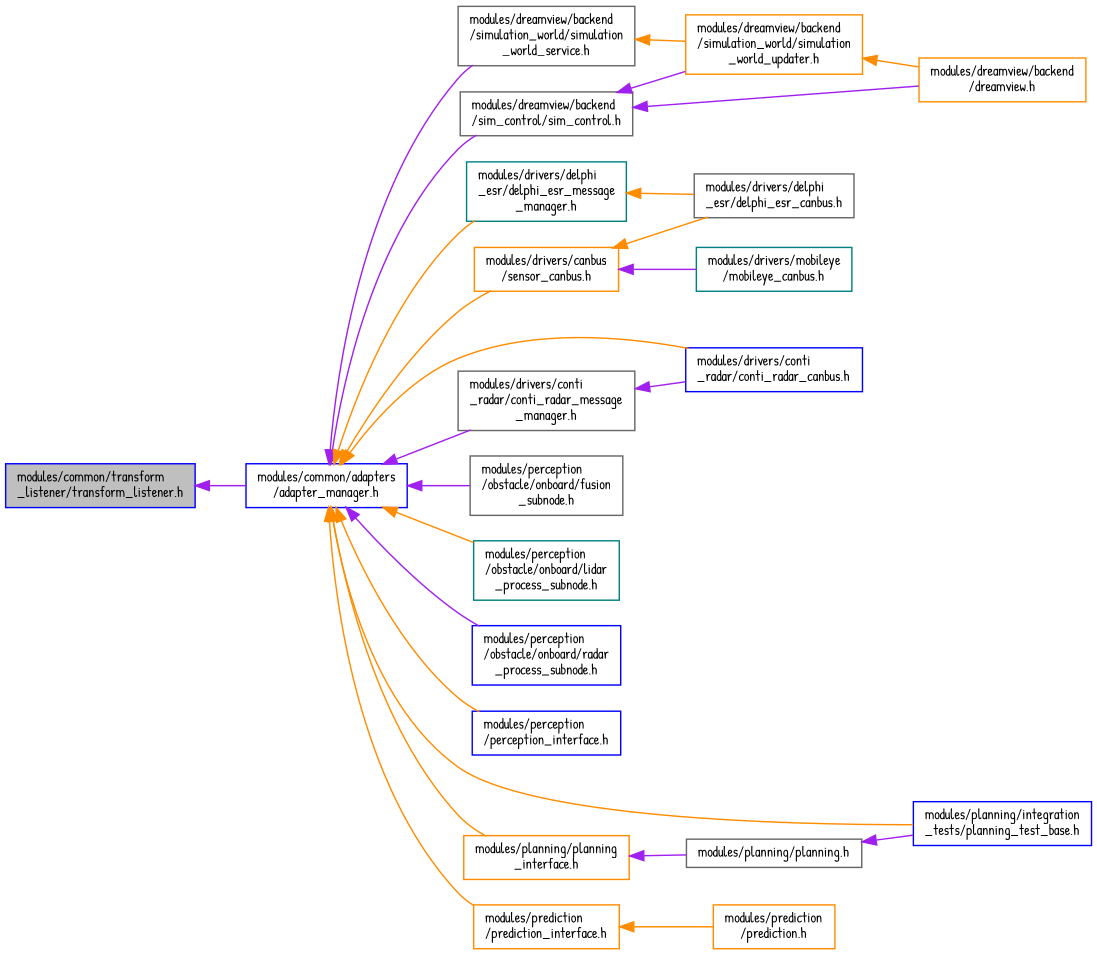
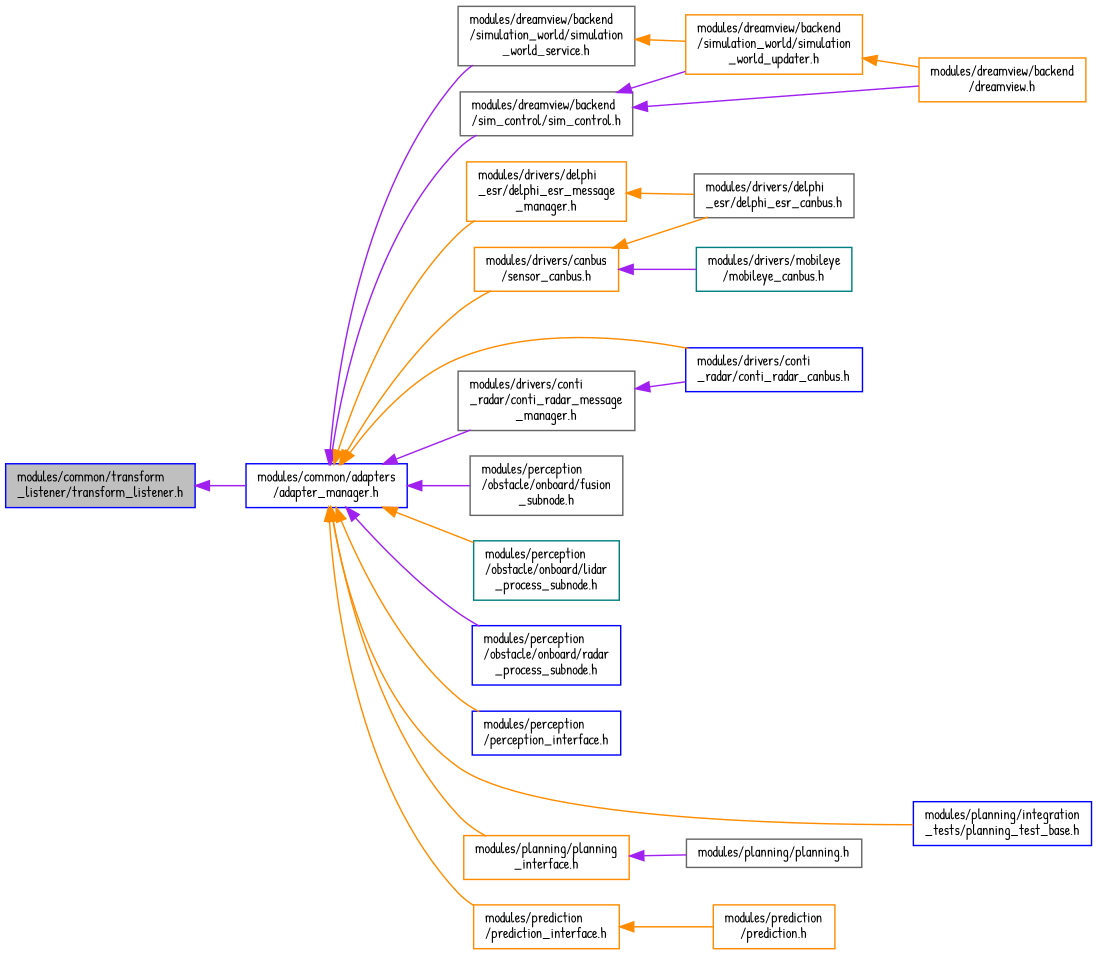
(546, 192) -> (546, 192)
(895, 838) -> none
